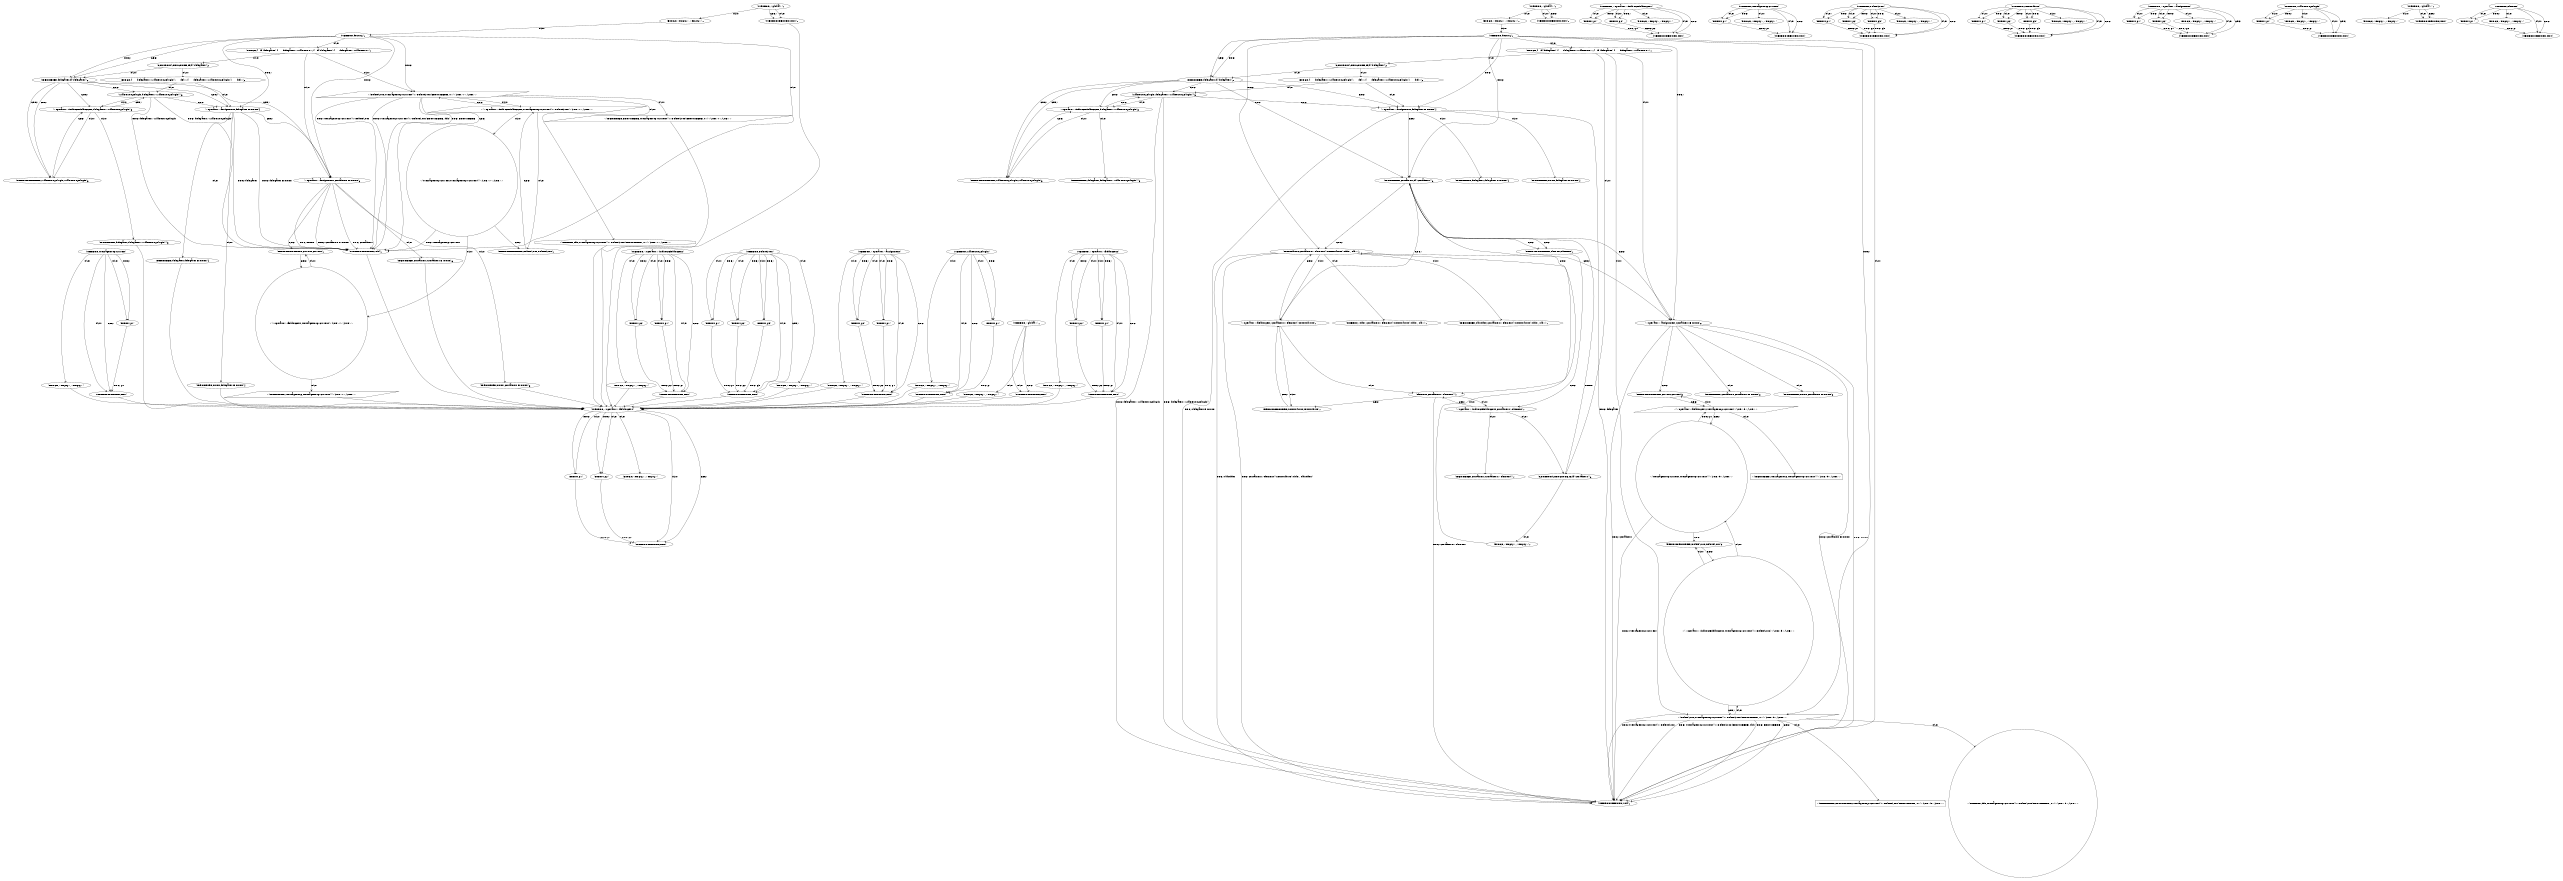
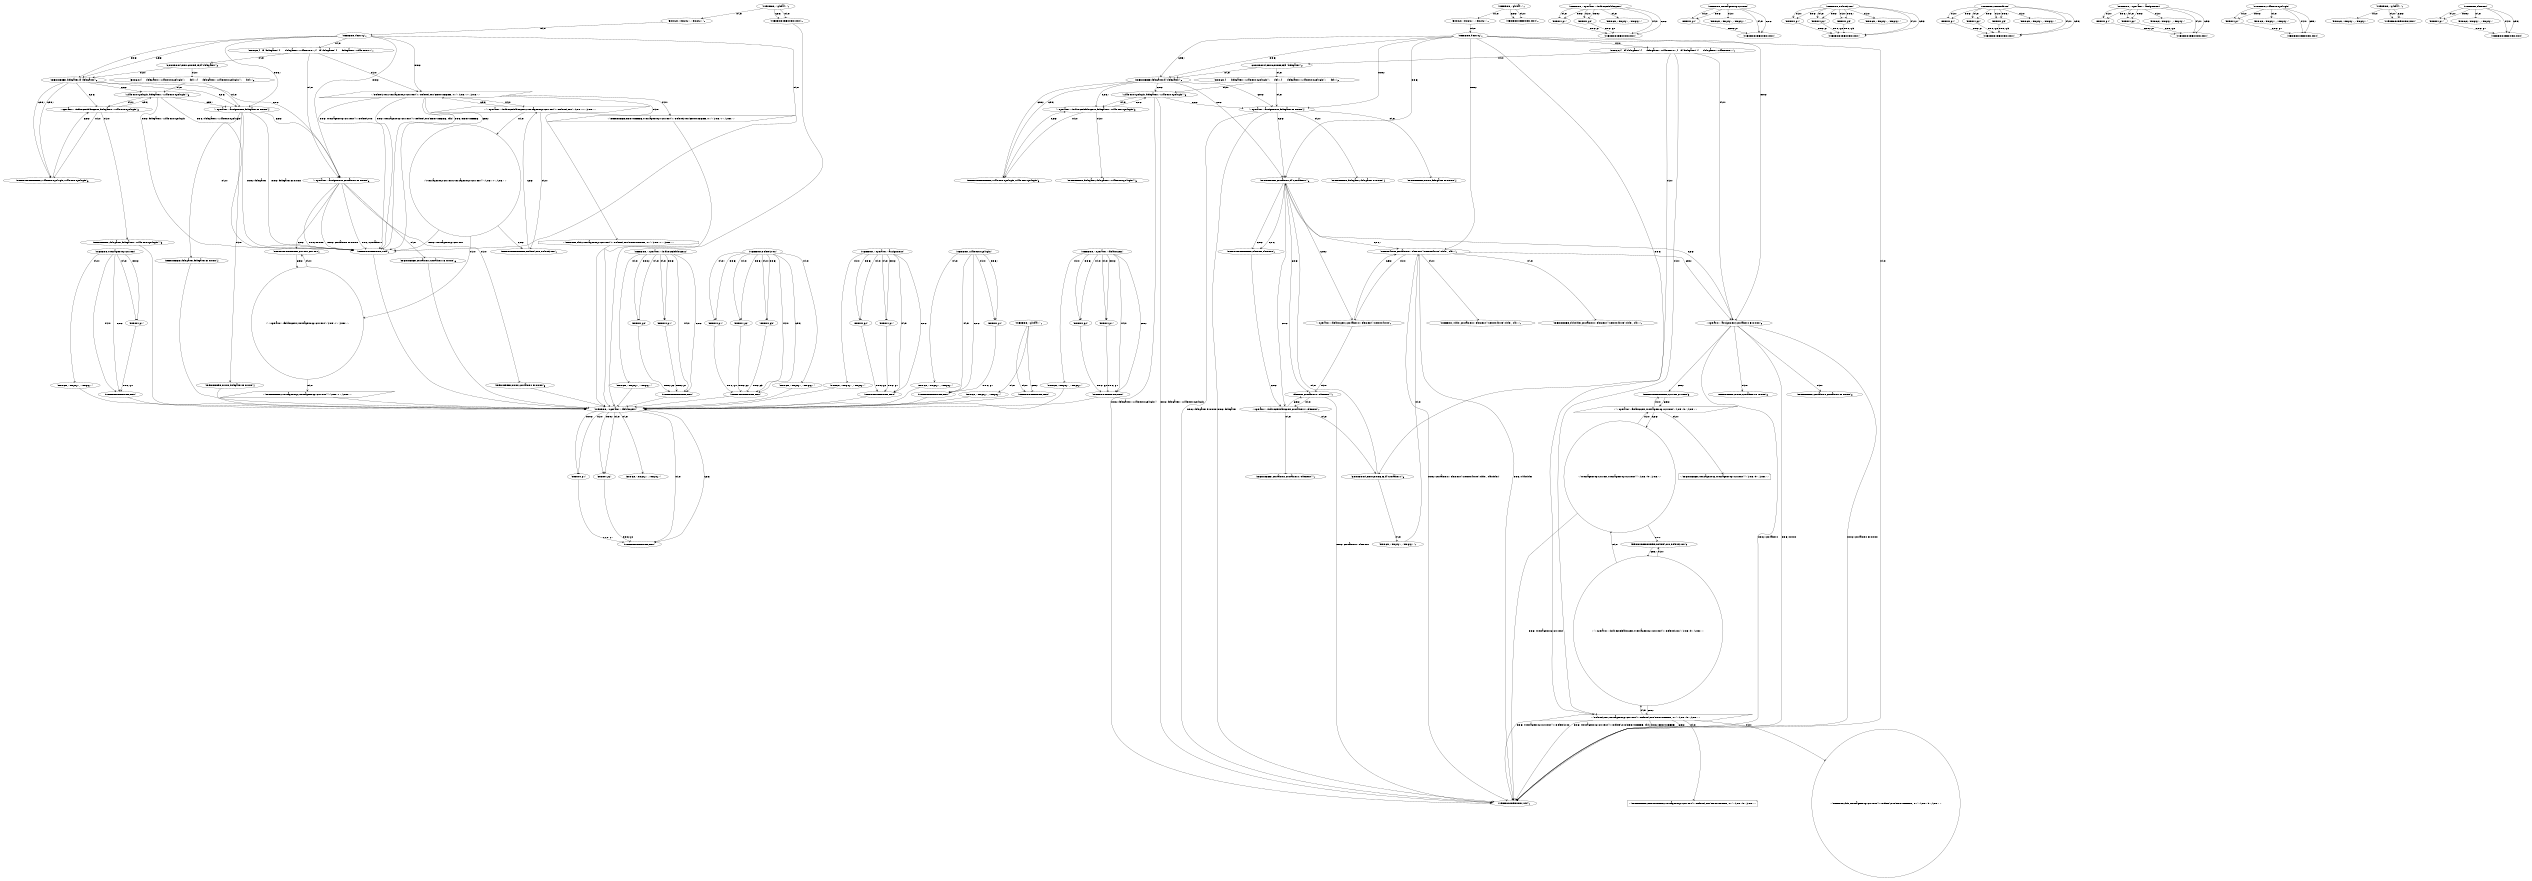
none -> (1278, 294)
(1589, 385) -> (1314, 385)
(1292, 409) -> none
(1707, 417) -> (1647, 417)
